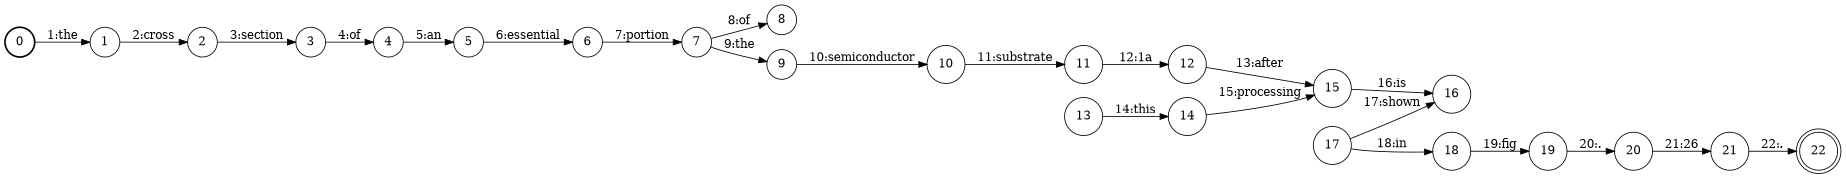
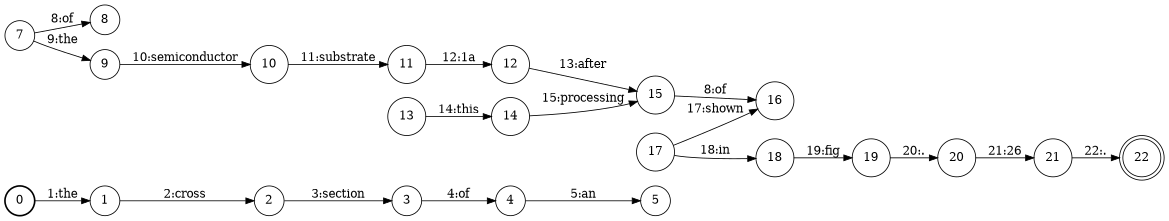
(588, 42) -> none
(1392, 84) -> (715, 90)
